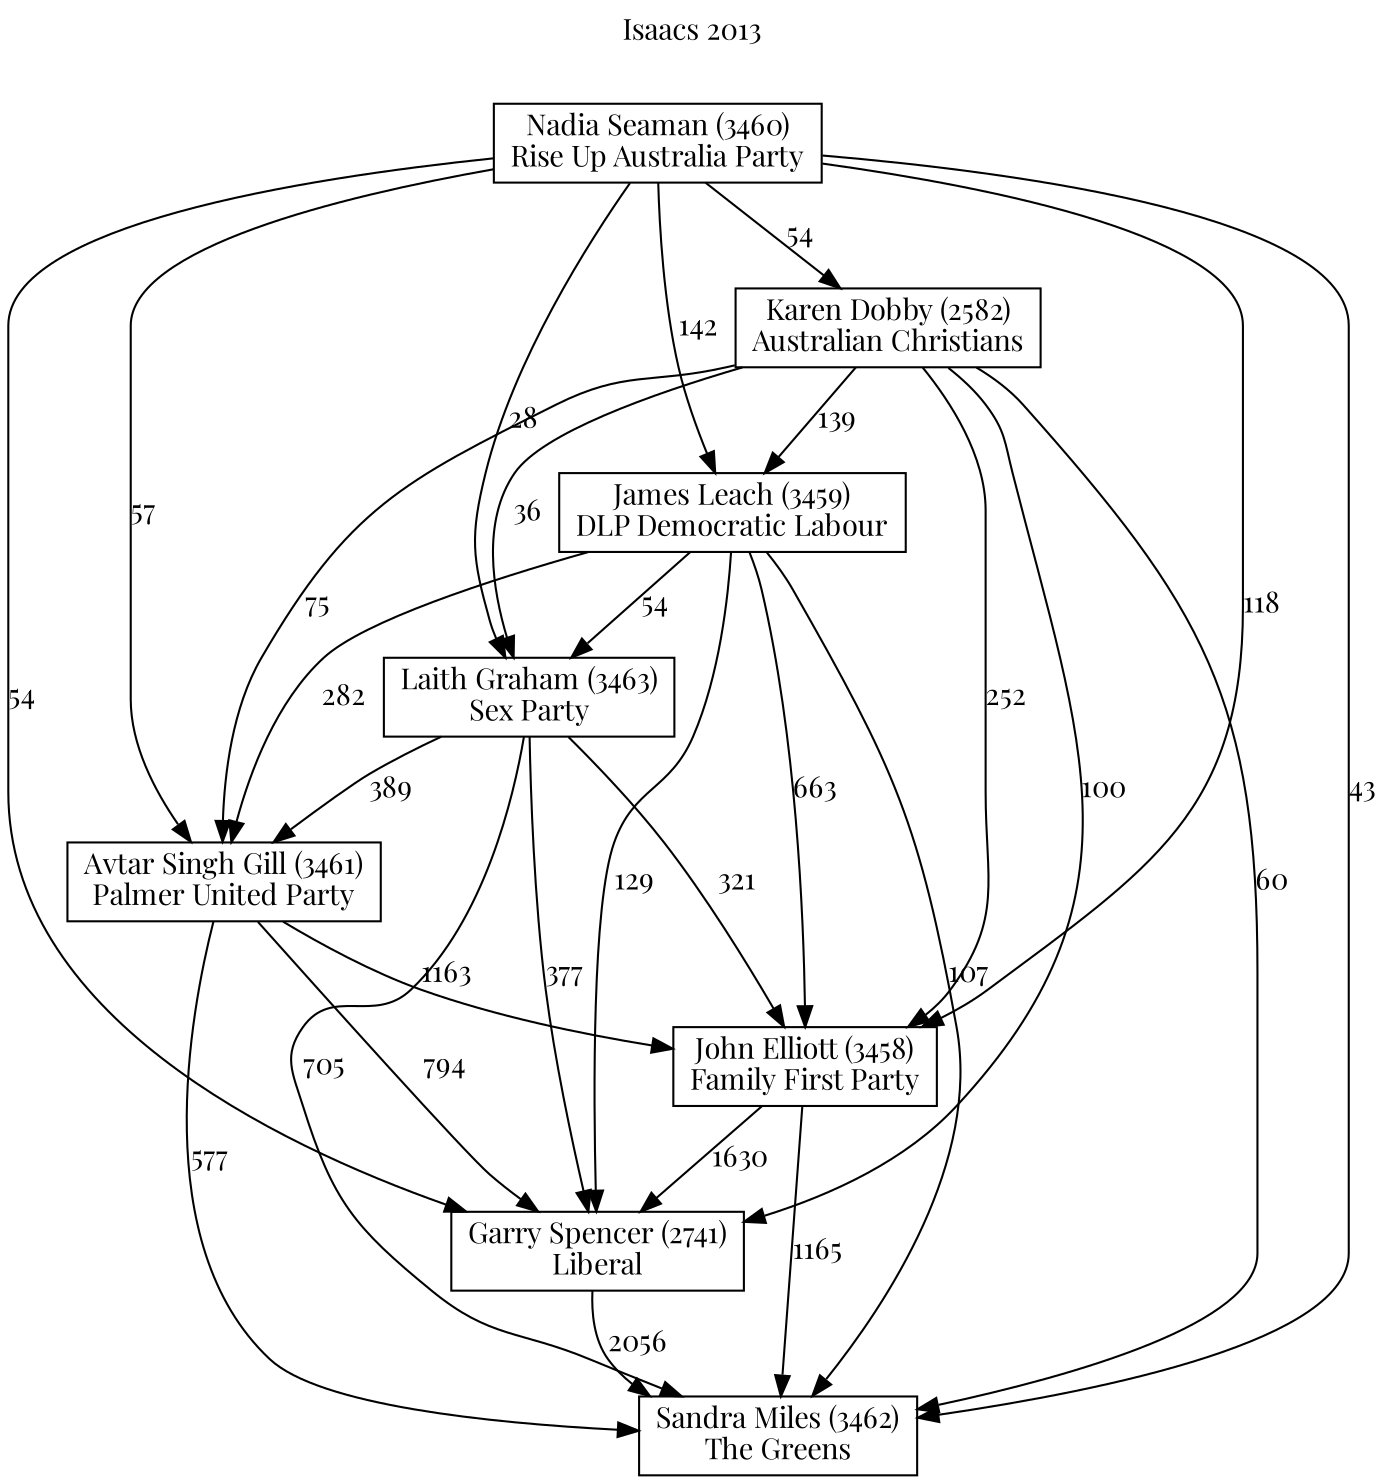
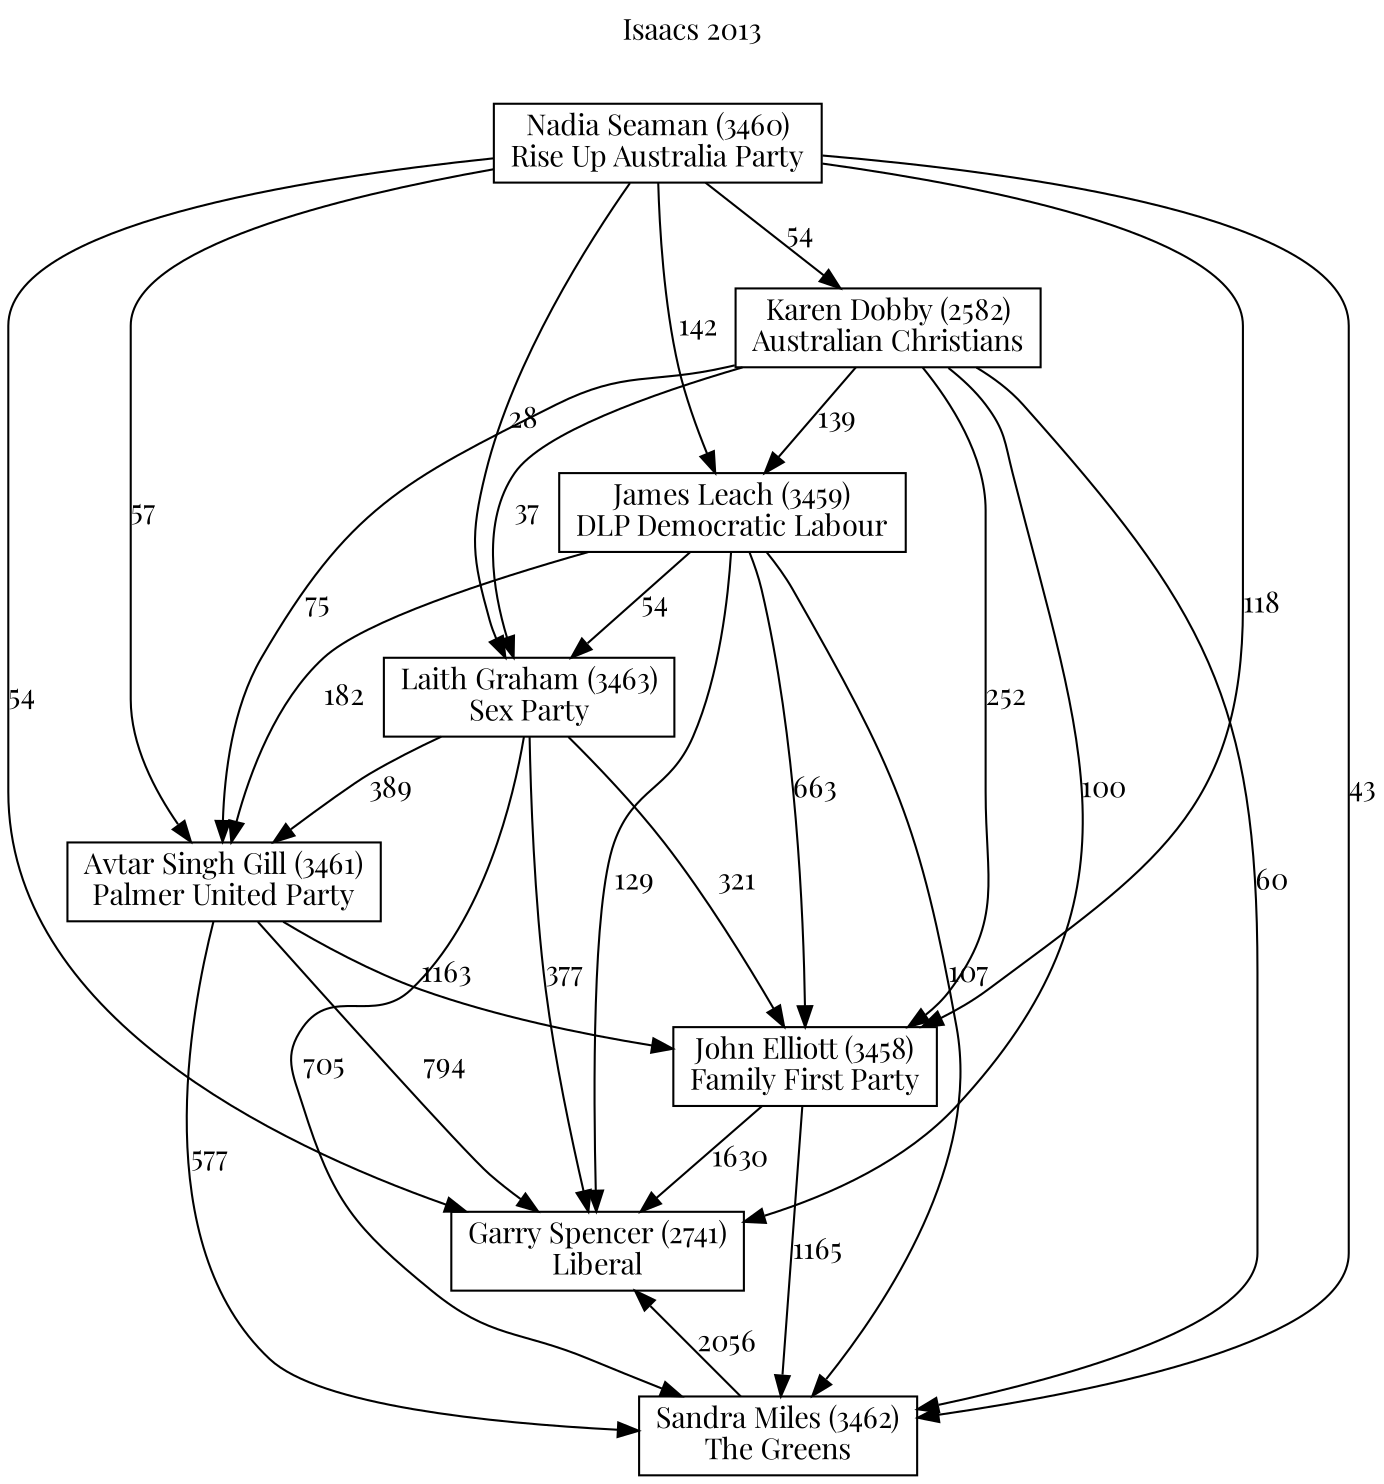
(528, 513) -> (528, 513)
(344, 697) -> (344, 697)
(599, 1343) -> (696, 1351)
